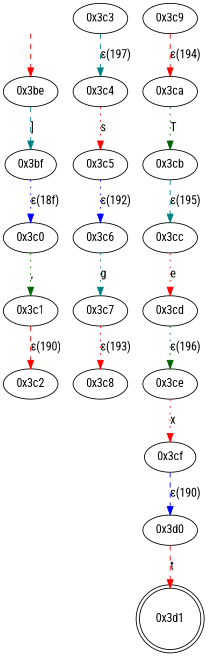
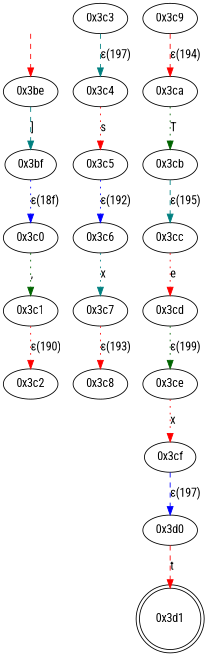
(103, 274) -> (103, 274)
(31, 343) -> (31, 343)
(186, 347) -> (186, 347)
(186, 494) -> (186, 494)
